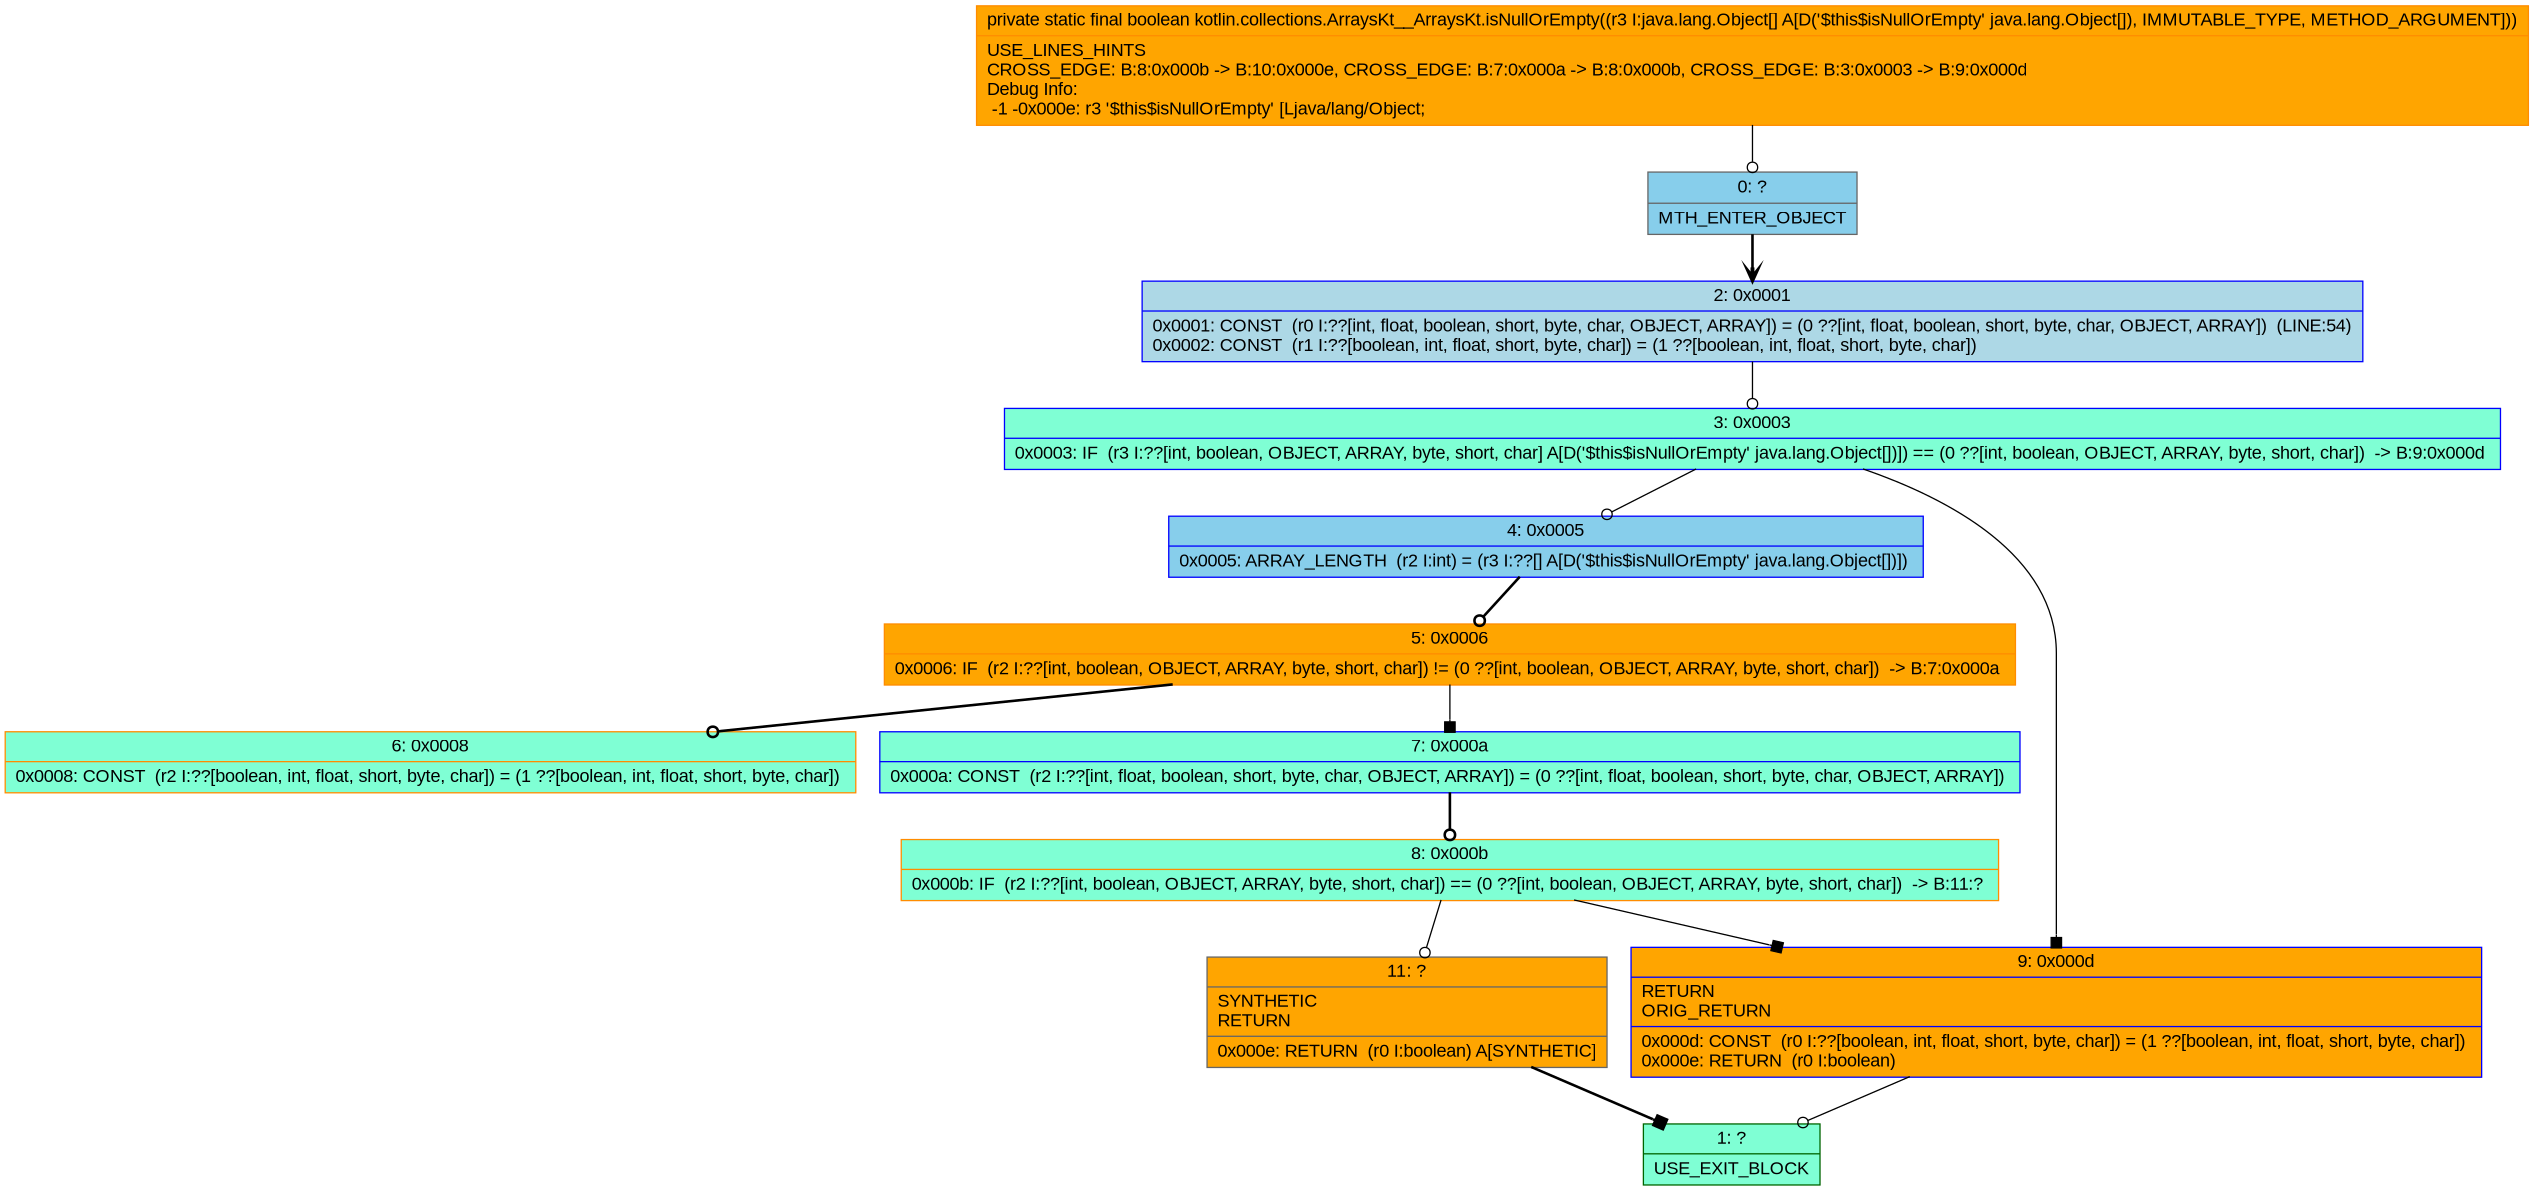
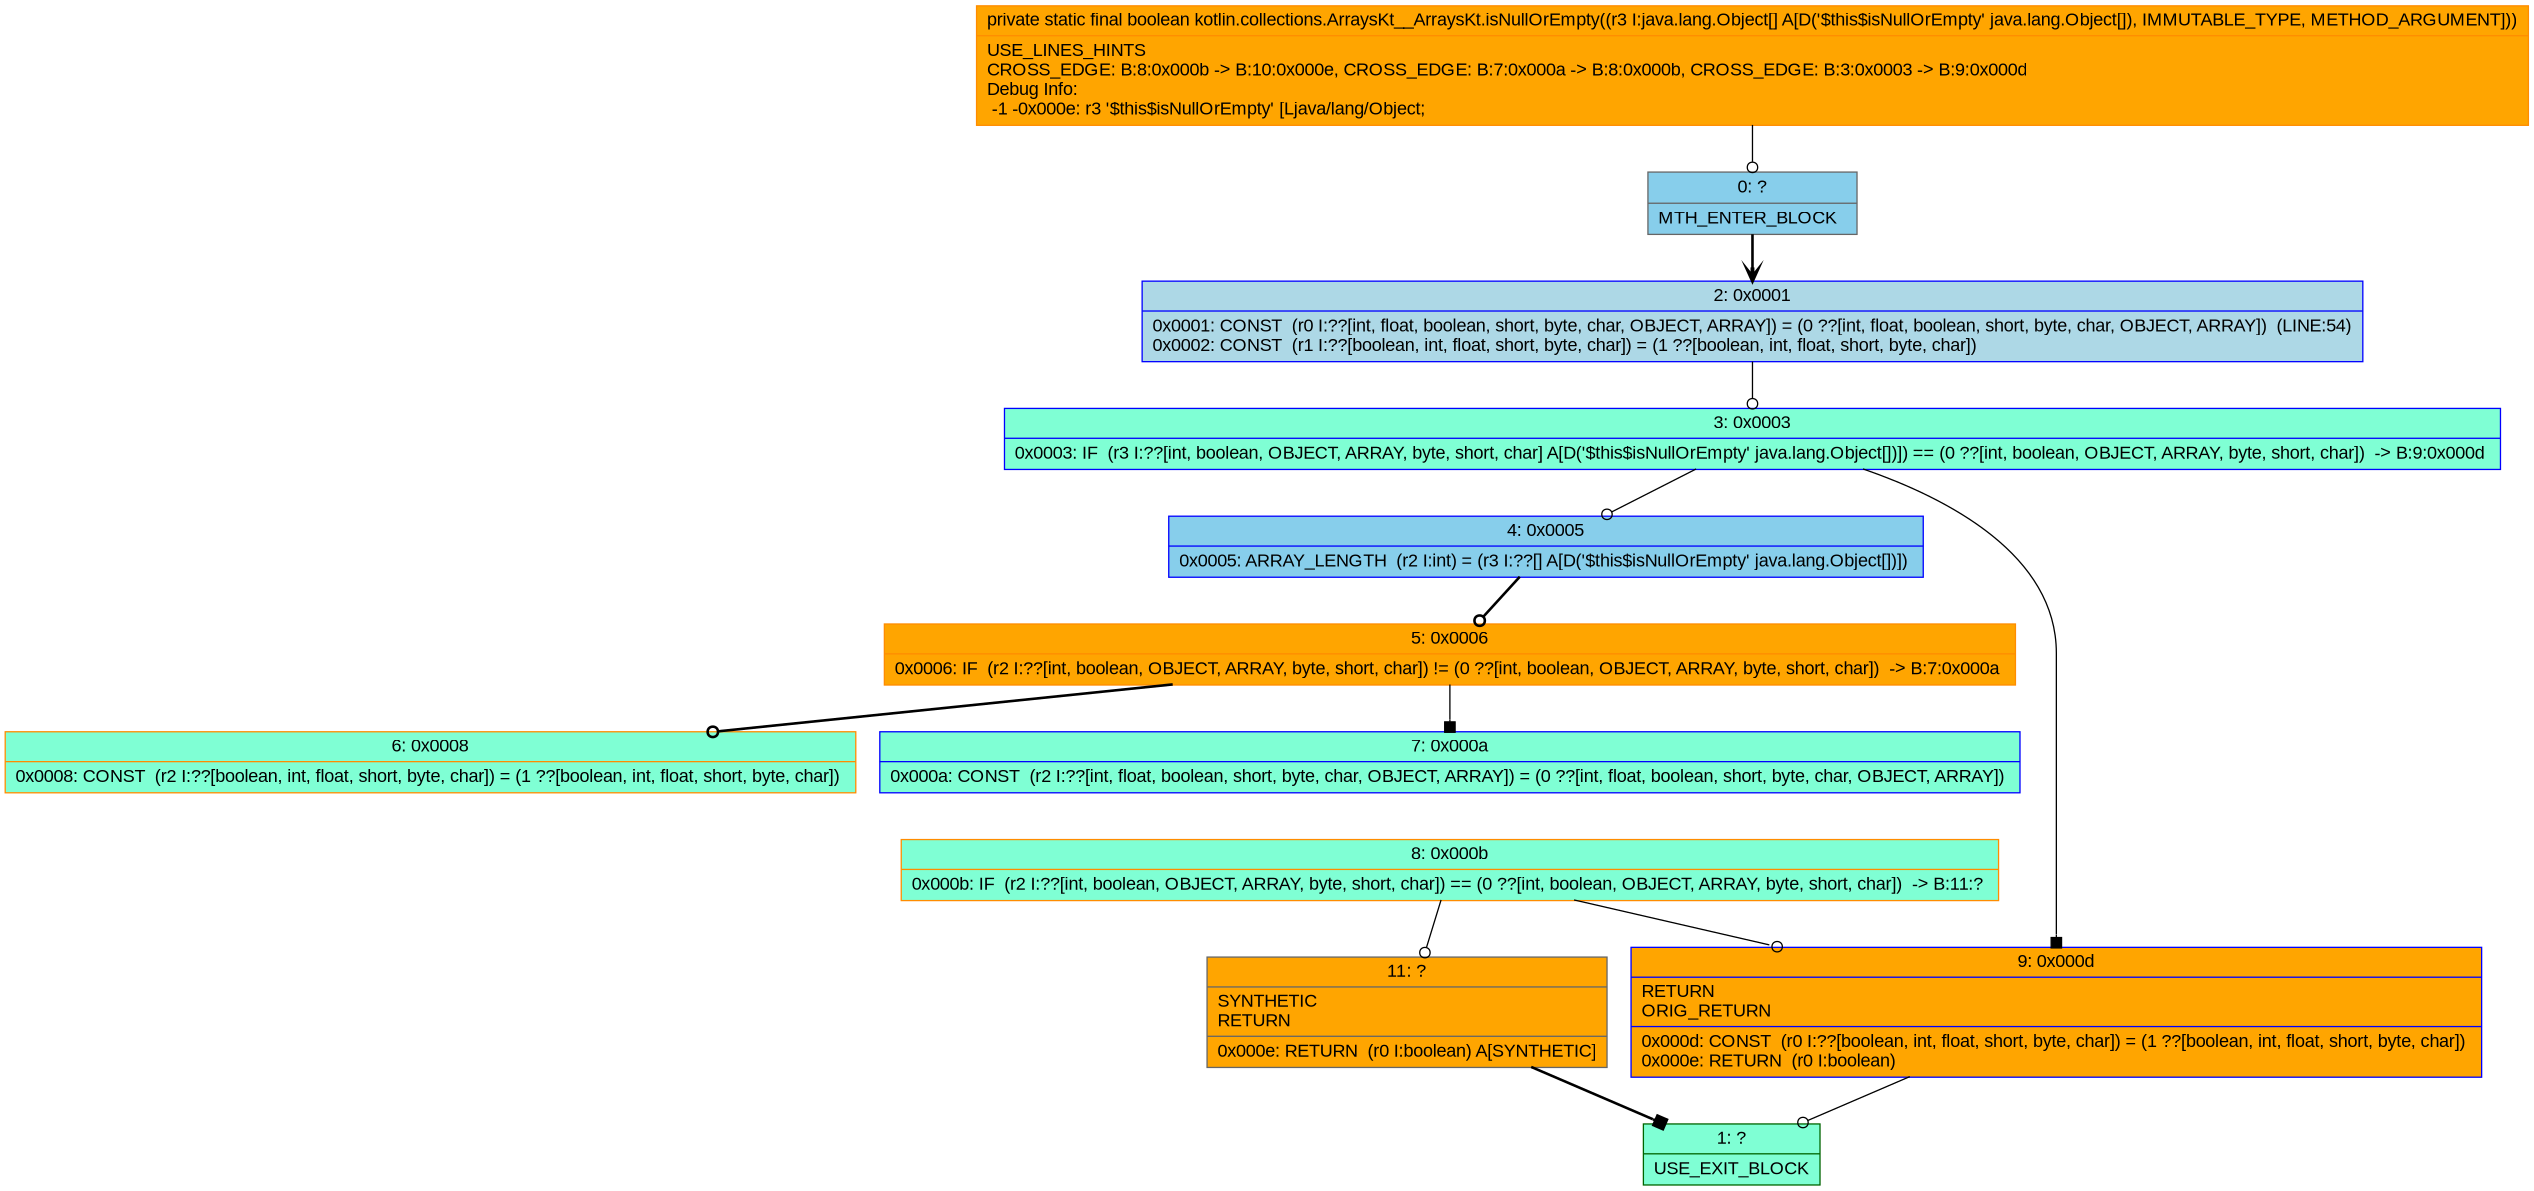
(1752, 218) -> (1748, 218)
(1450, 811) -> none
(1672, 922) -> (1672, 922)
